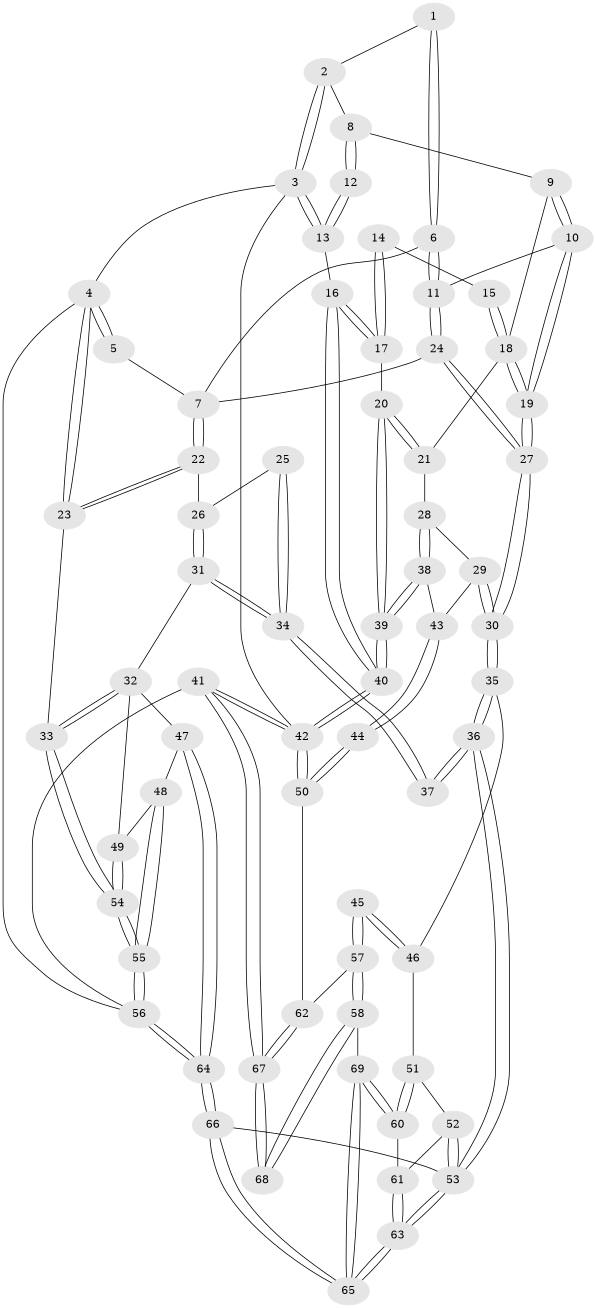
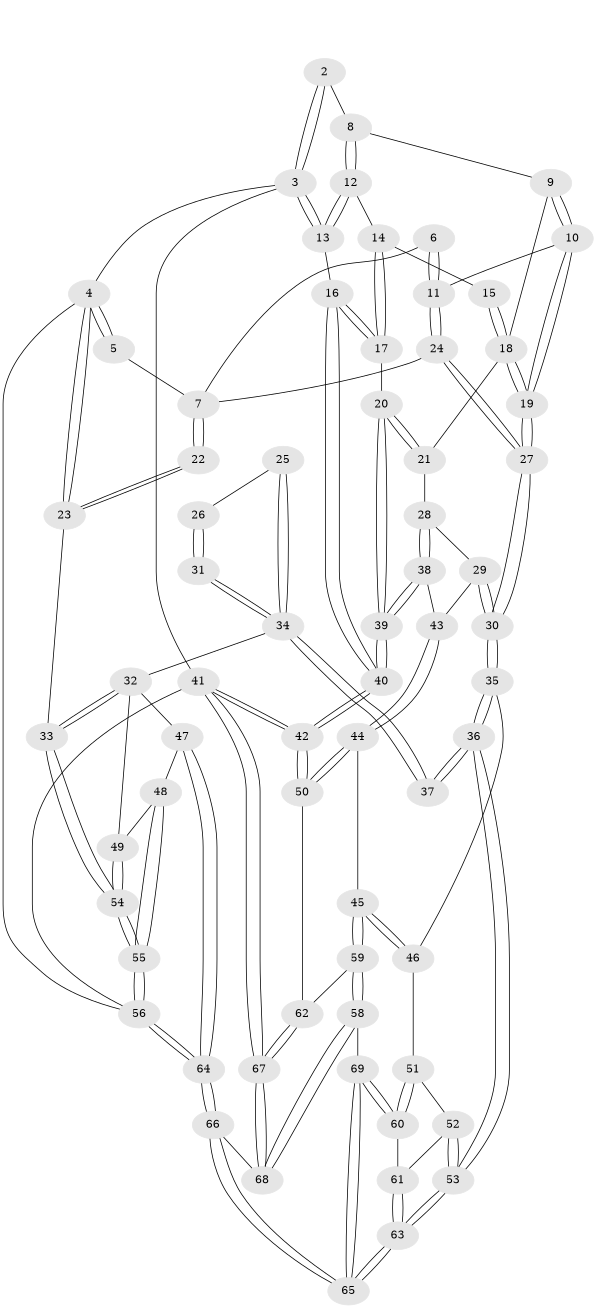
(434, 17) -> none
none -> (365, 211)
(241, 462) -> (156, 400)
(199, 488) -> none
(165, 626) -> (207, 654)
none -> (358, 820)
(358, 959) -> (358, 959)
(337, 1144) -> (238, 1153)
